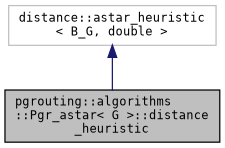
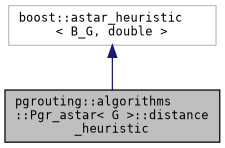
(112, 25) -> (112, 25)
